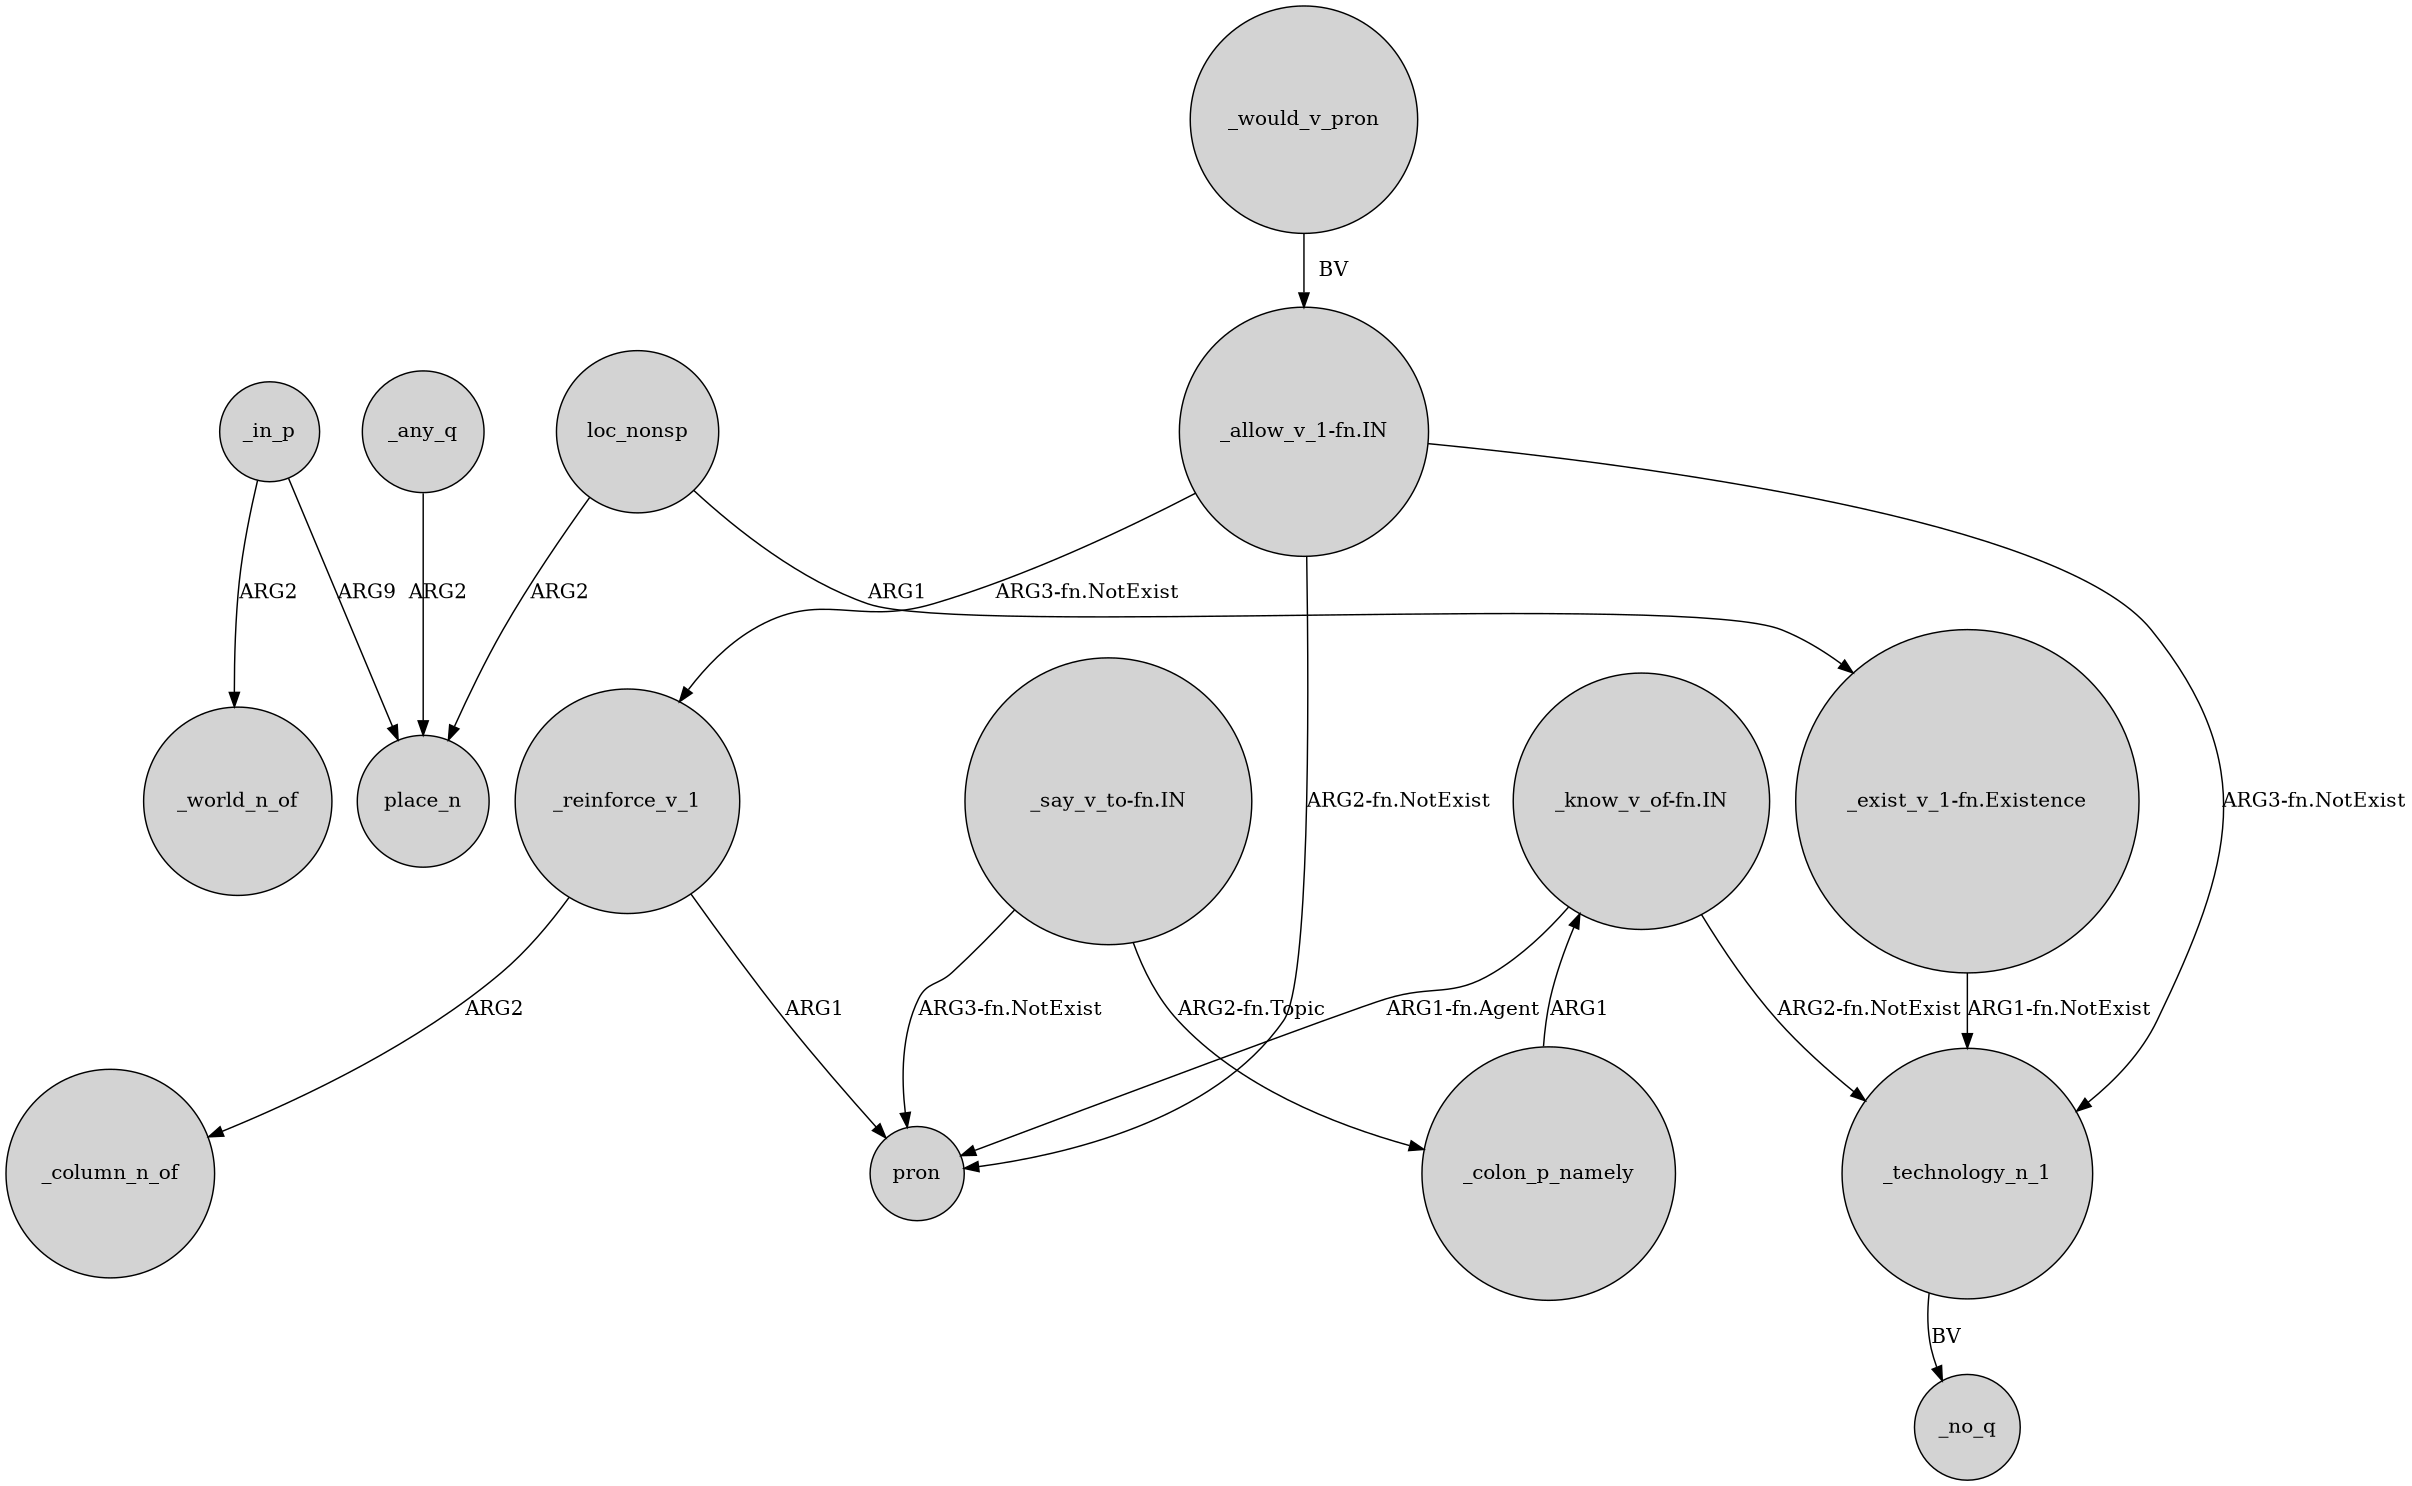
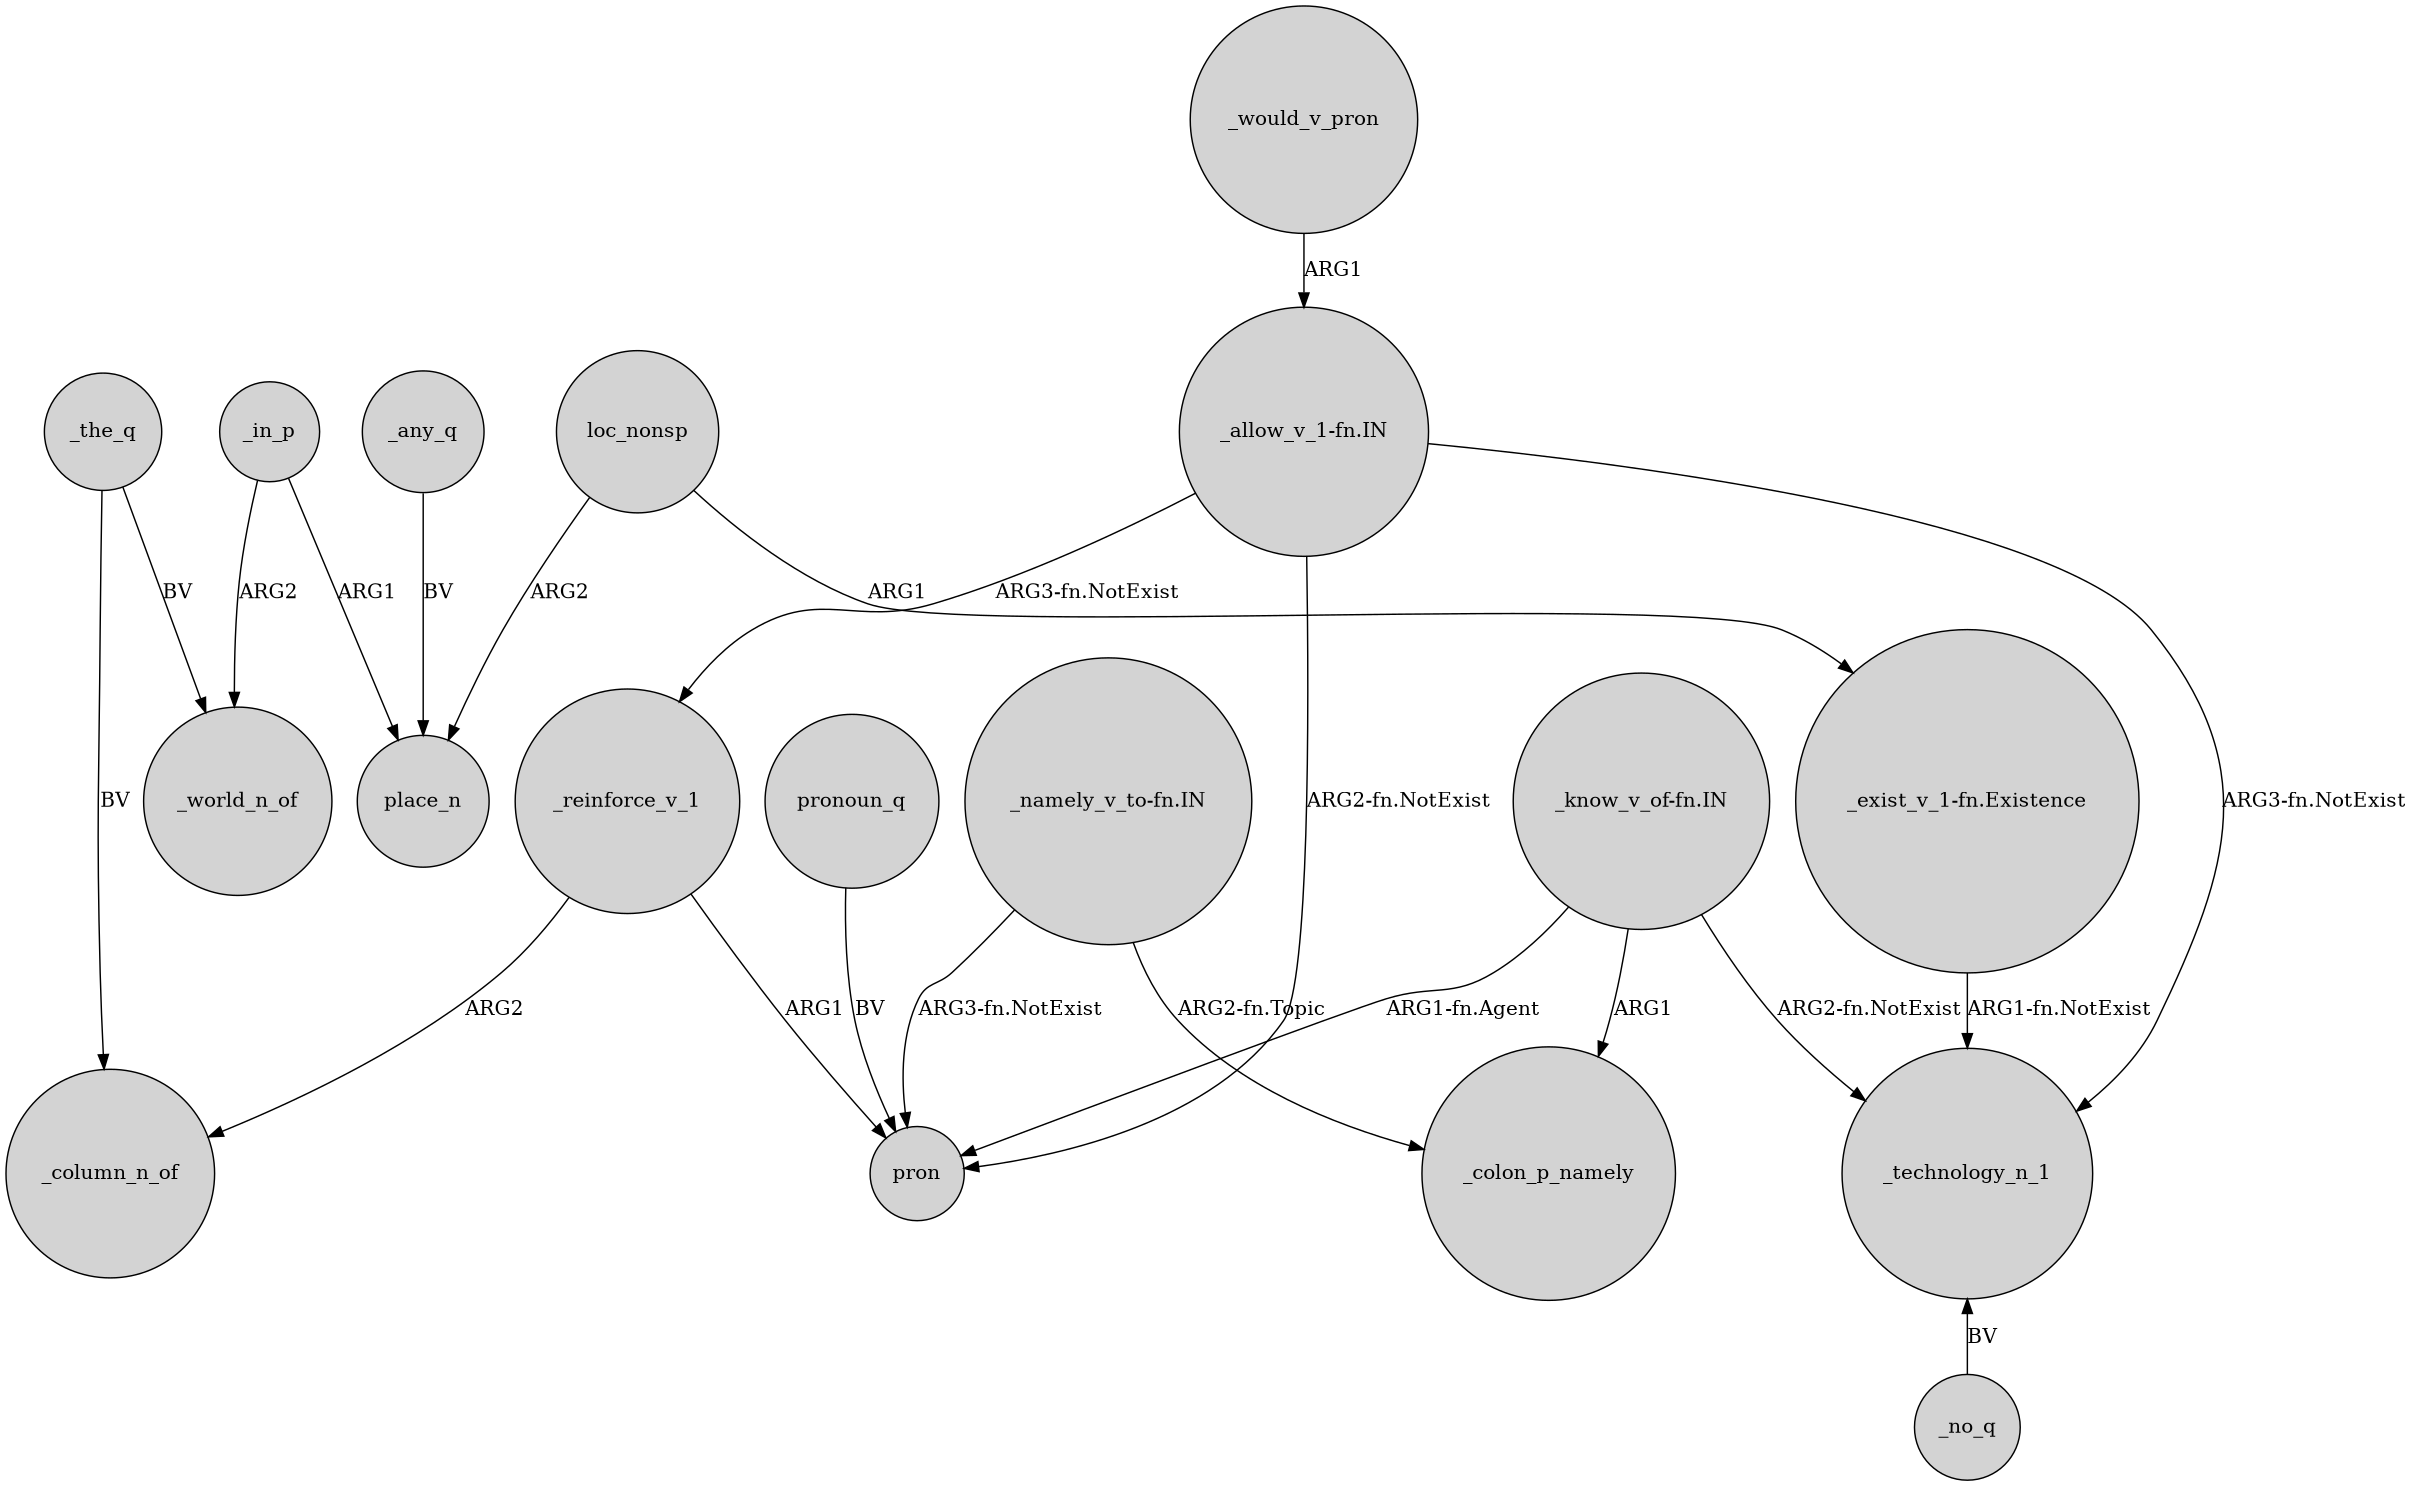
(1334, 271) -> (1334, 271)
none -> (103, 432)
(367, 593) -> (367, 593)
(438, 593) -> (438, 593)
none -> (852, 801)
(1108, 801) -> (1108, 801)
(1554, 986) -> (1618, 986)
(1928, 1331) -> (1967, 1344)
